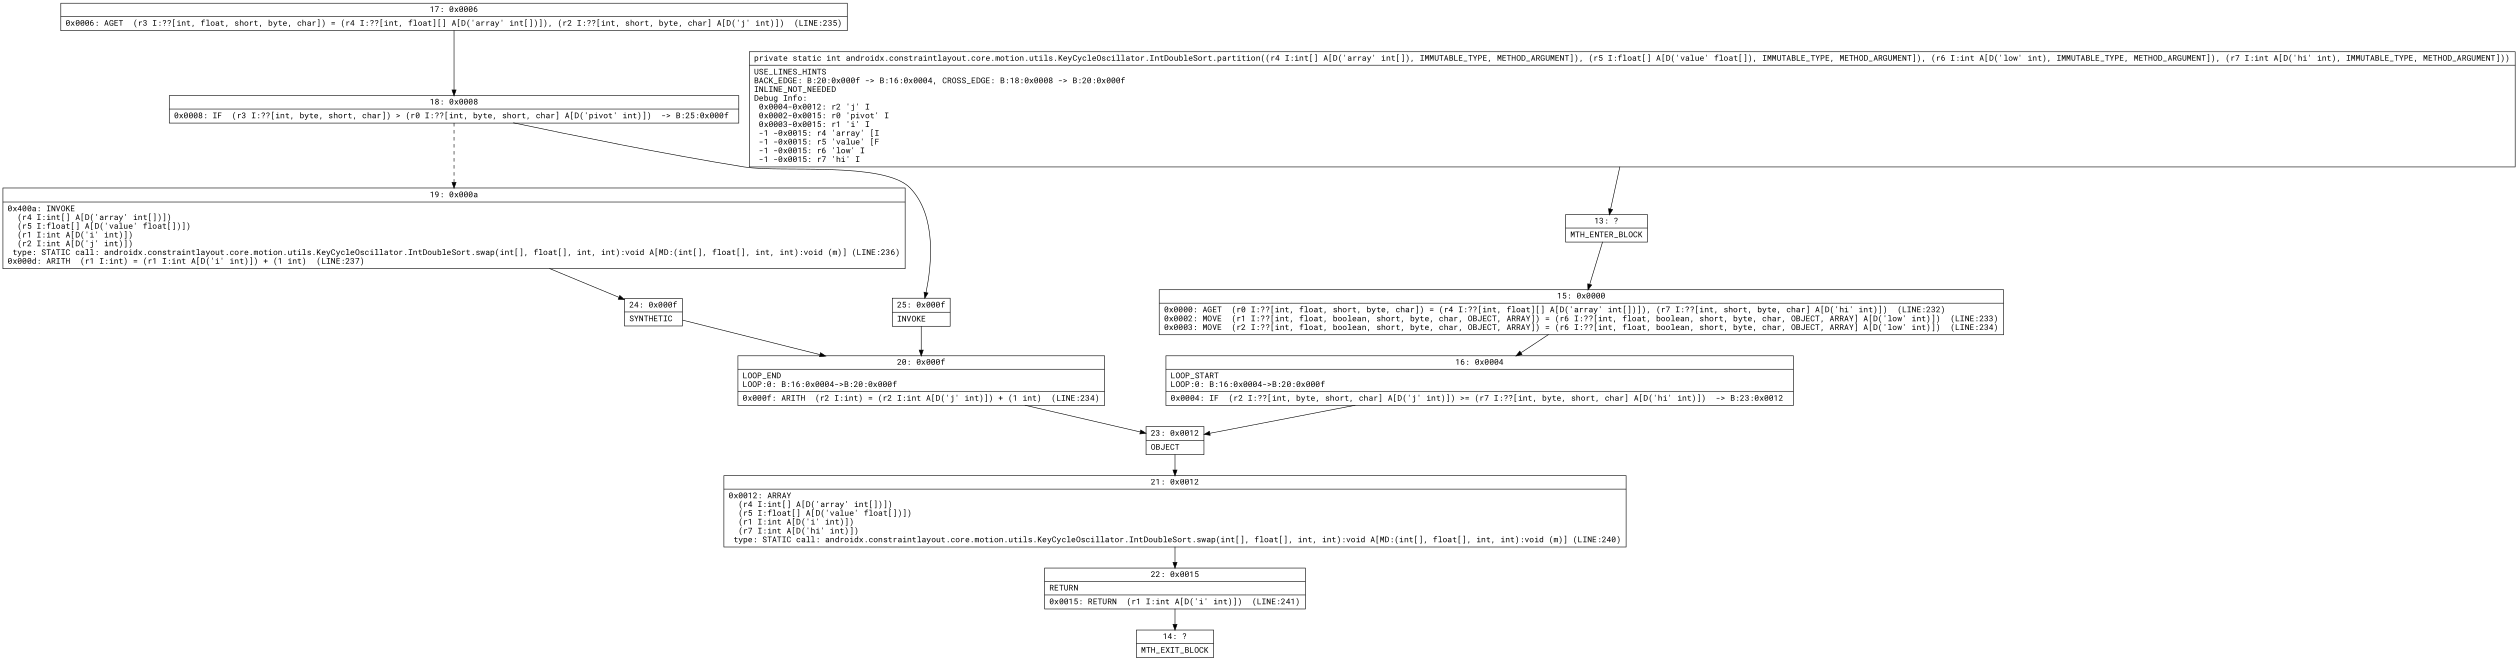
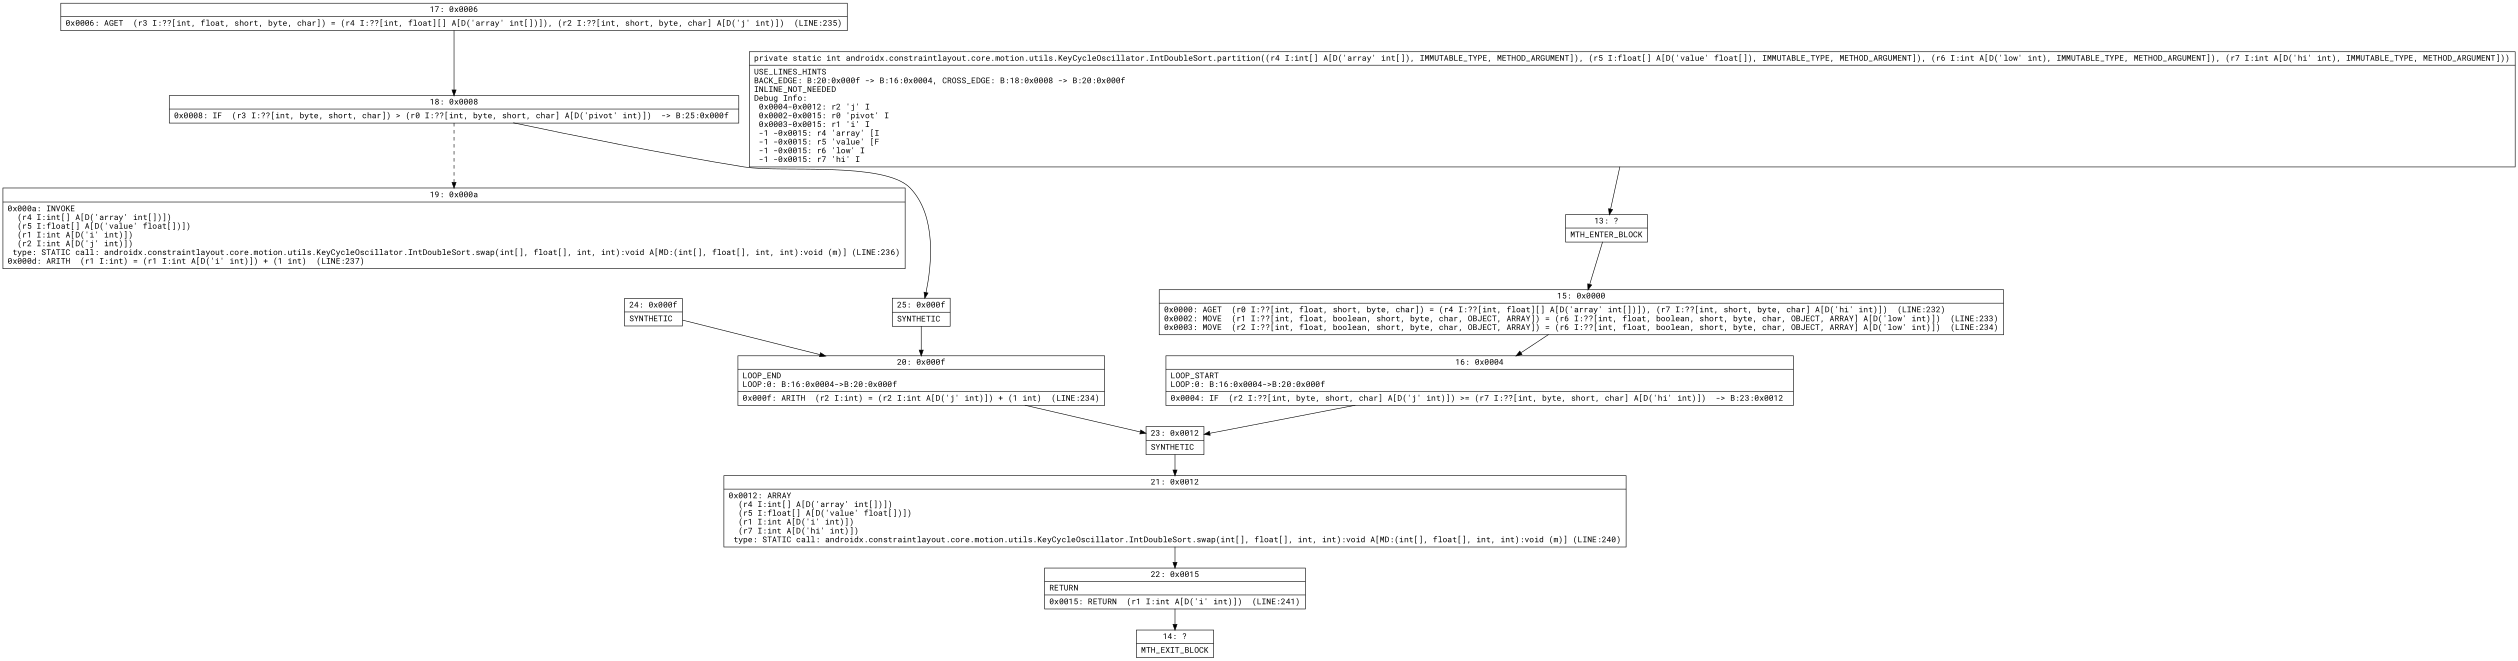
(46, 209) -> (46, 209)
(584, 283) -> none
(912, 319) -> (919, 319)
(1165, 447) -> (1173, 447)
